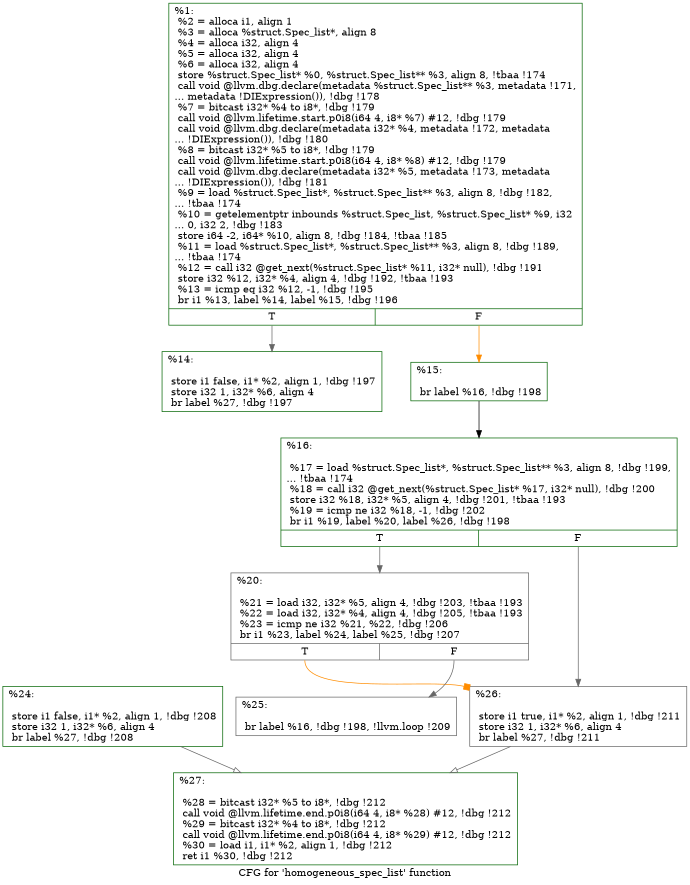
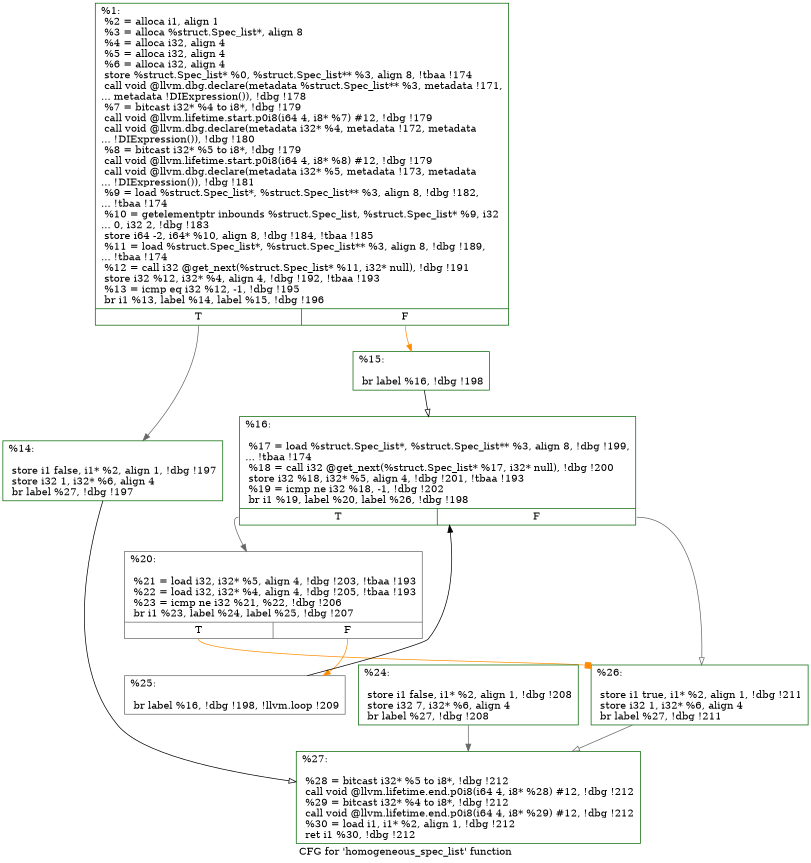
(479, 416) -> (426, 400)
(578, 613) -> (693, 573)
none -> (421, 642)
(449, 679) -> (340, 662)
none -> (104, 704)
(578, 716) -> (700, 695)
(82, 727) -> (437, 706)
(207, 758) -> (468, 735)
